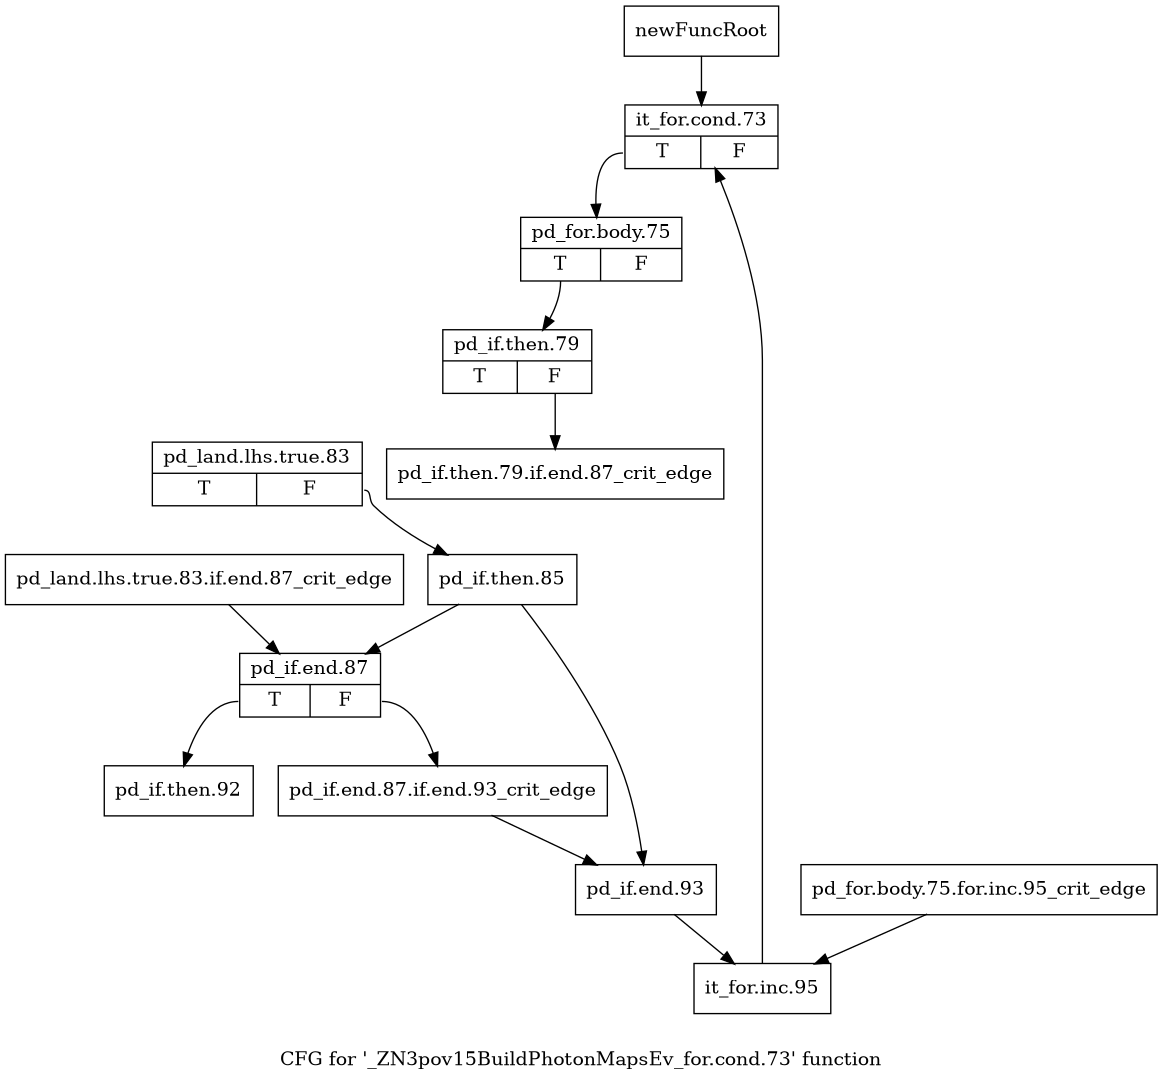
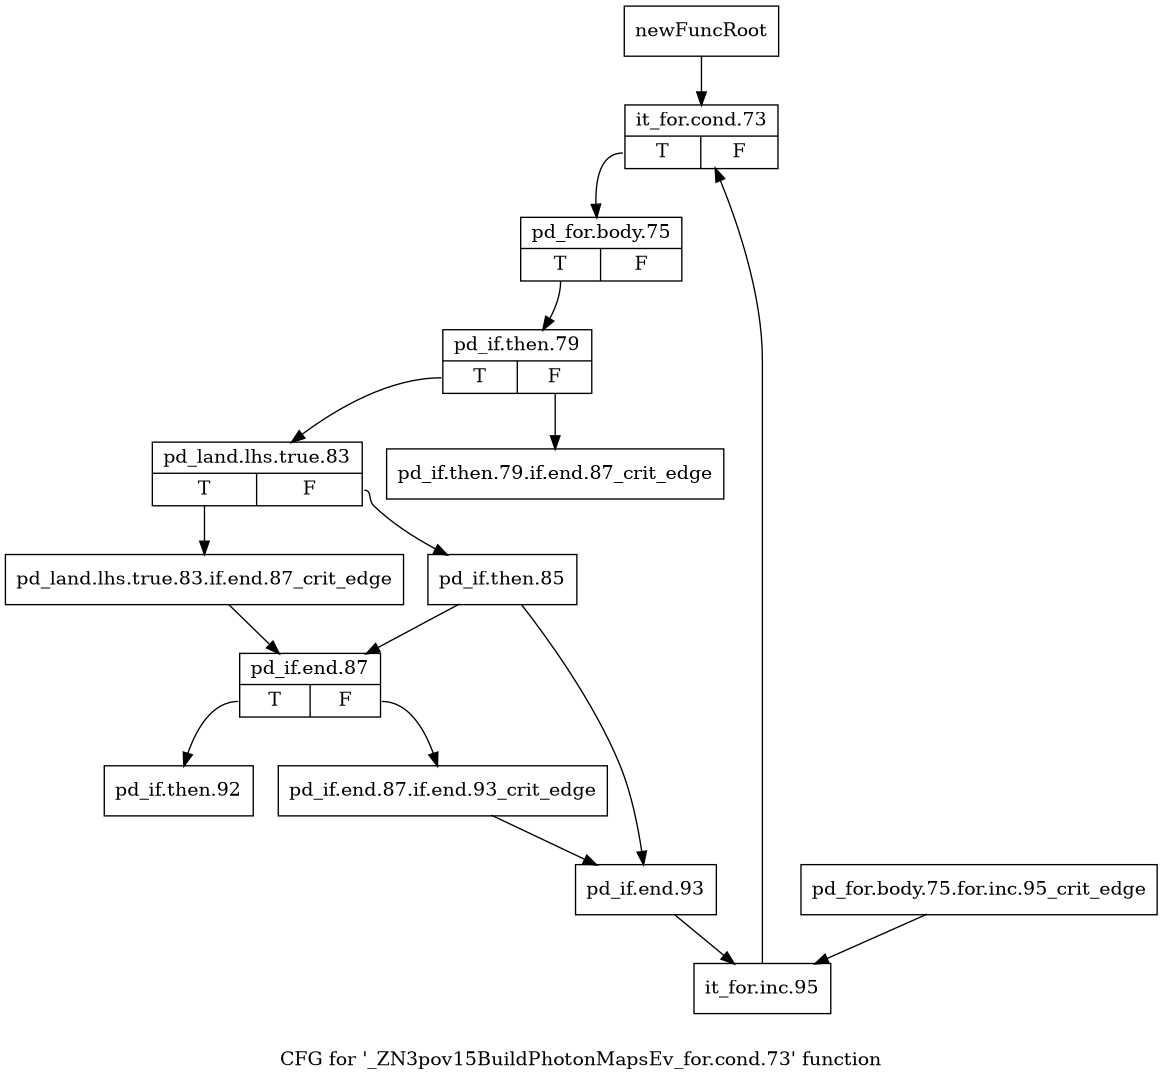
none -> (368, 395)
none -> (204, 523)
